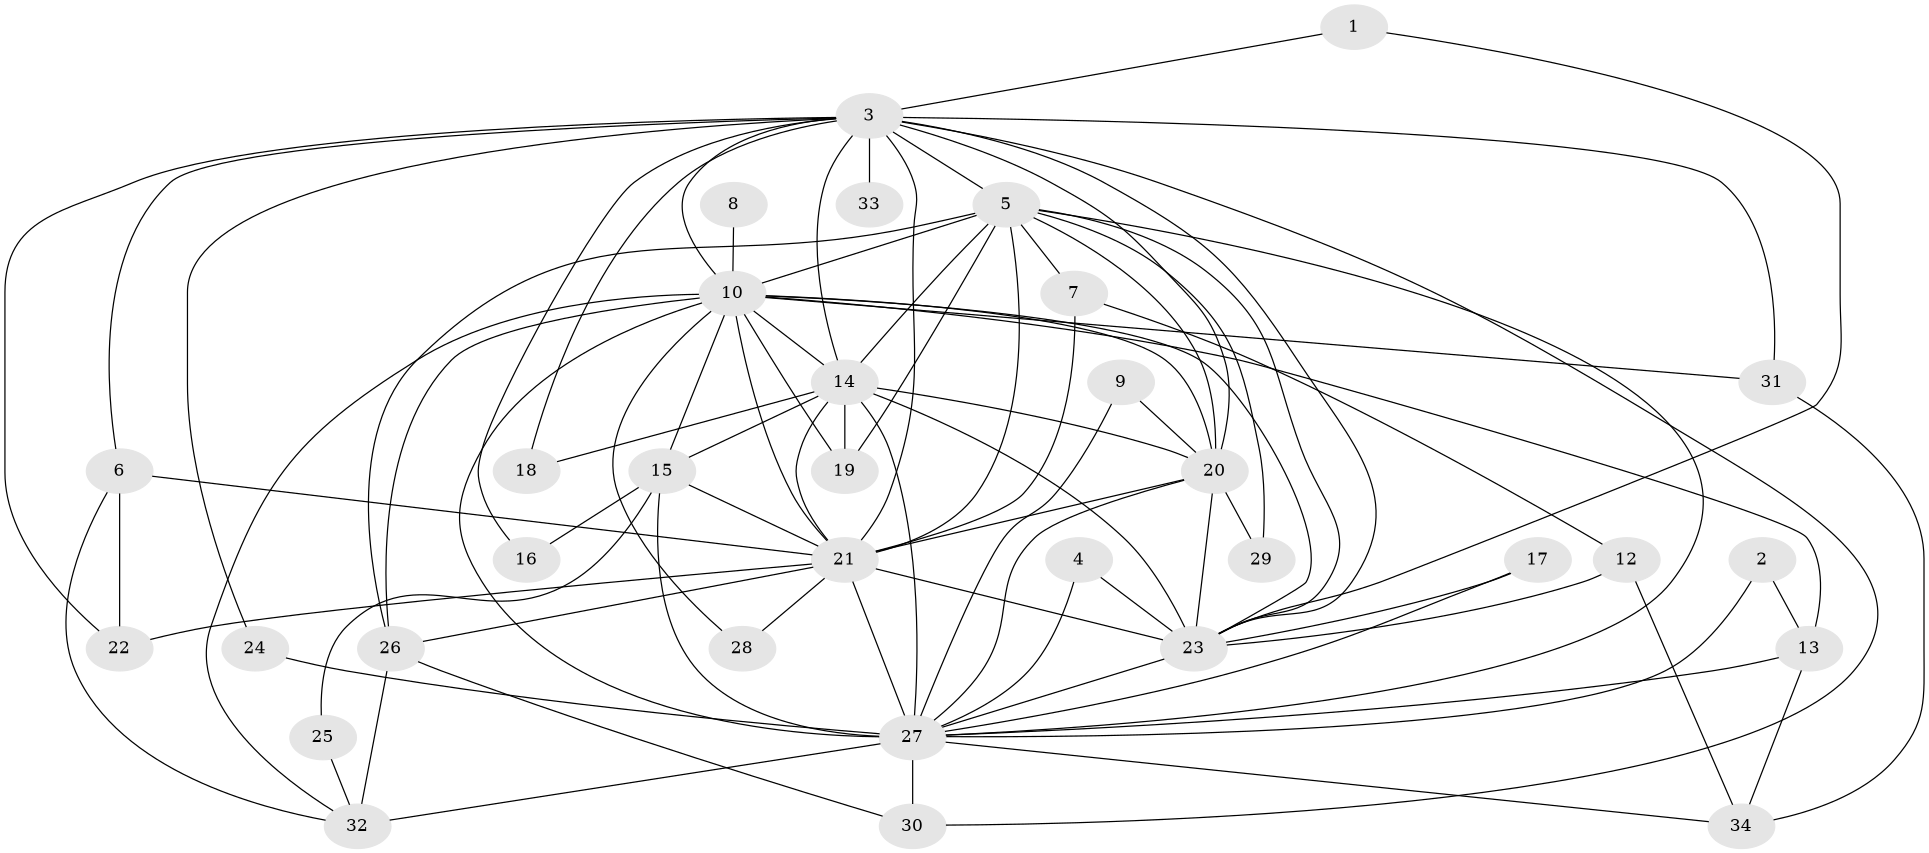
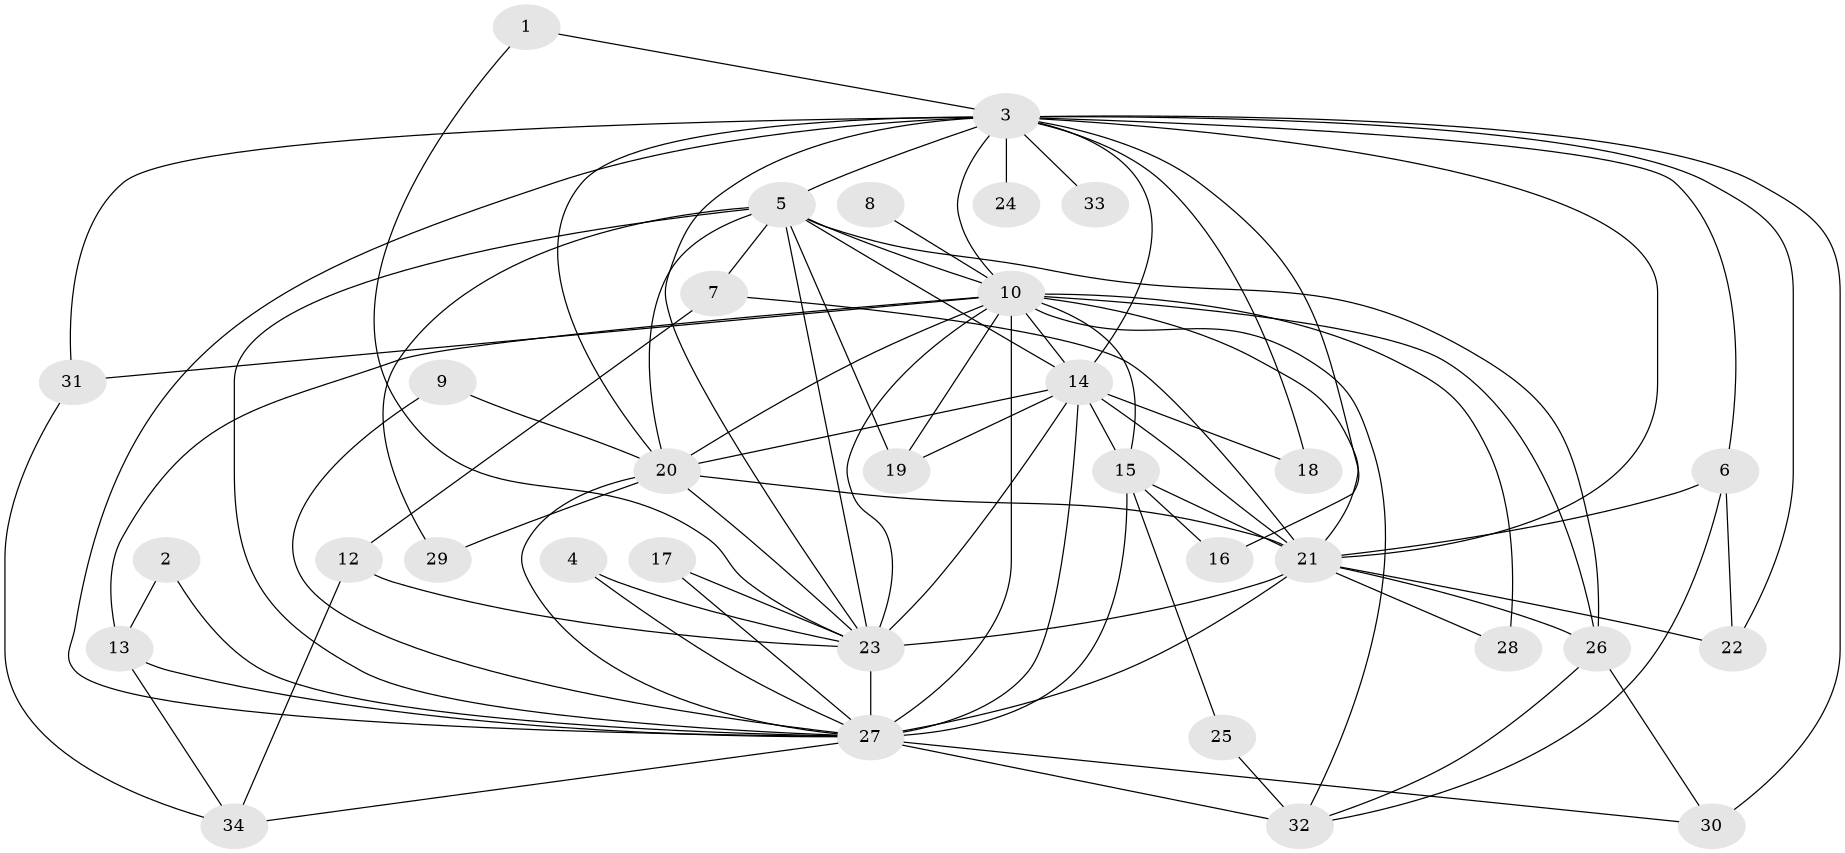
(1008, 422) -> none
(582, 704) -> (119, 479)
